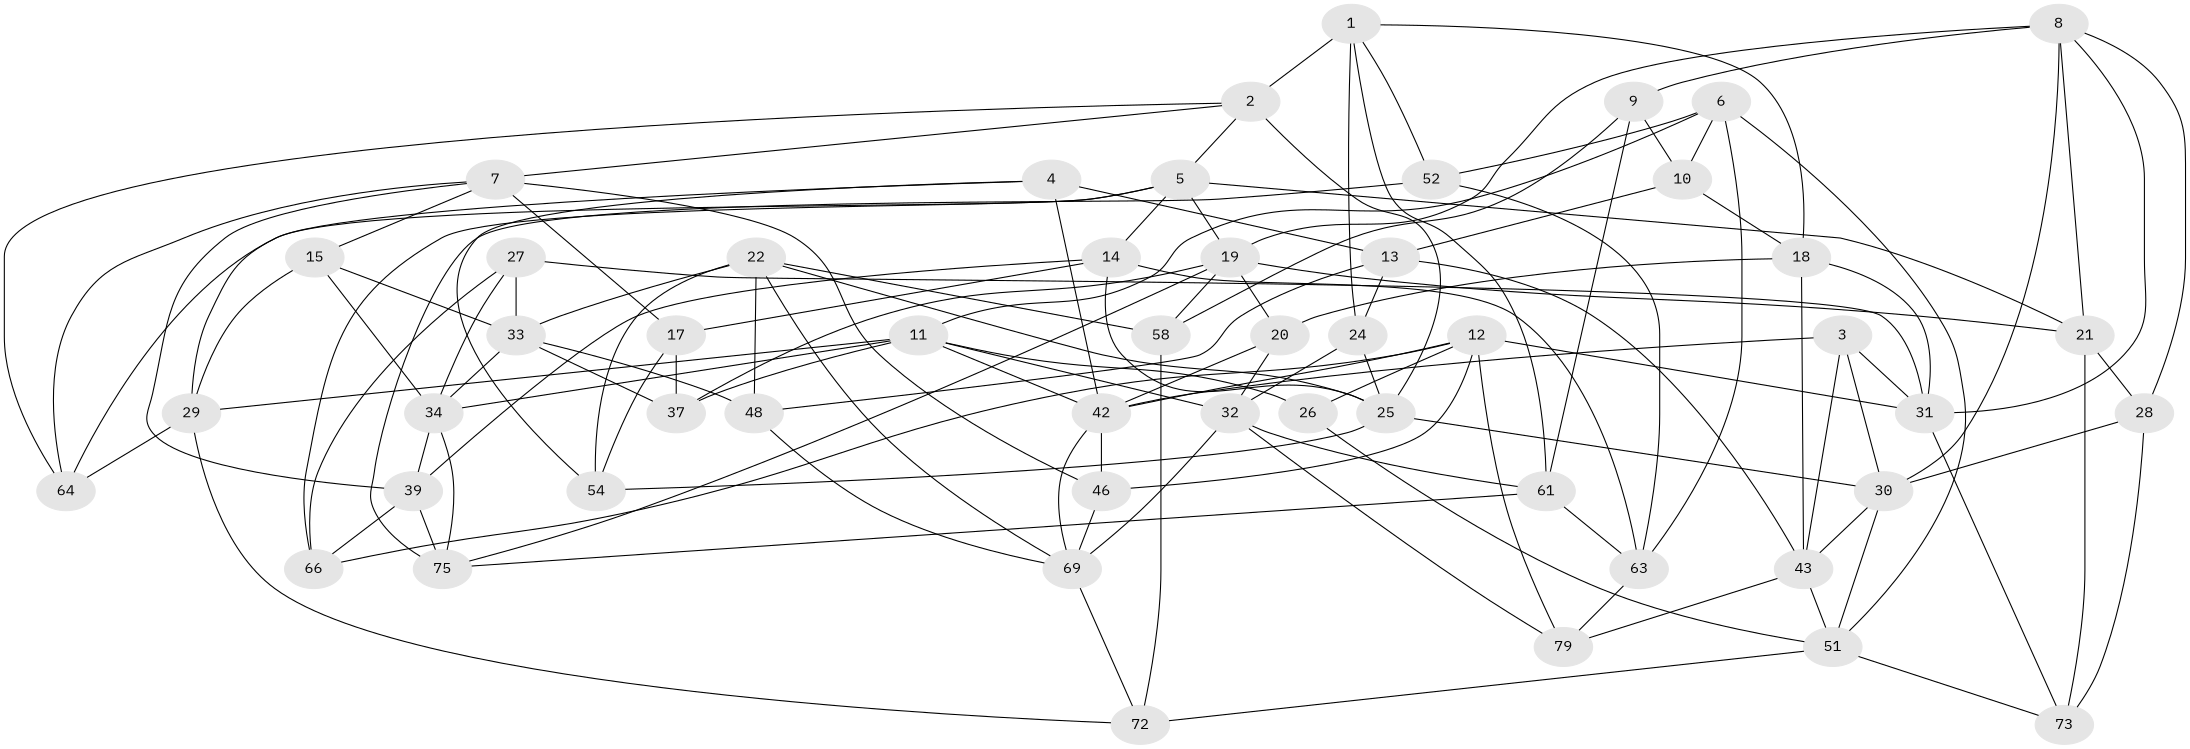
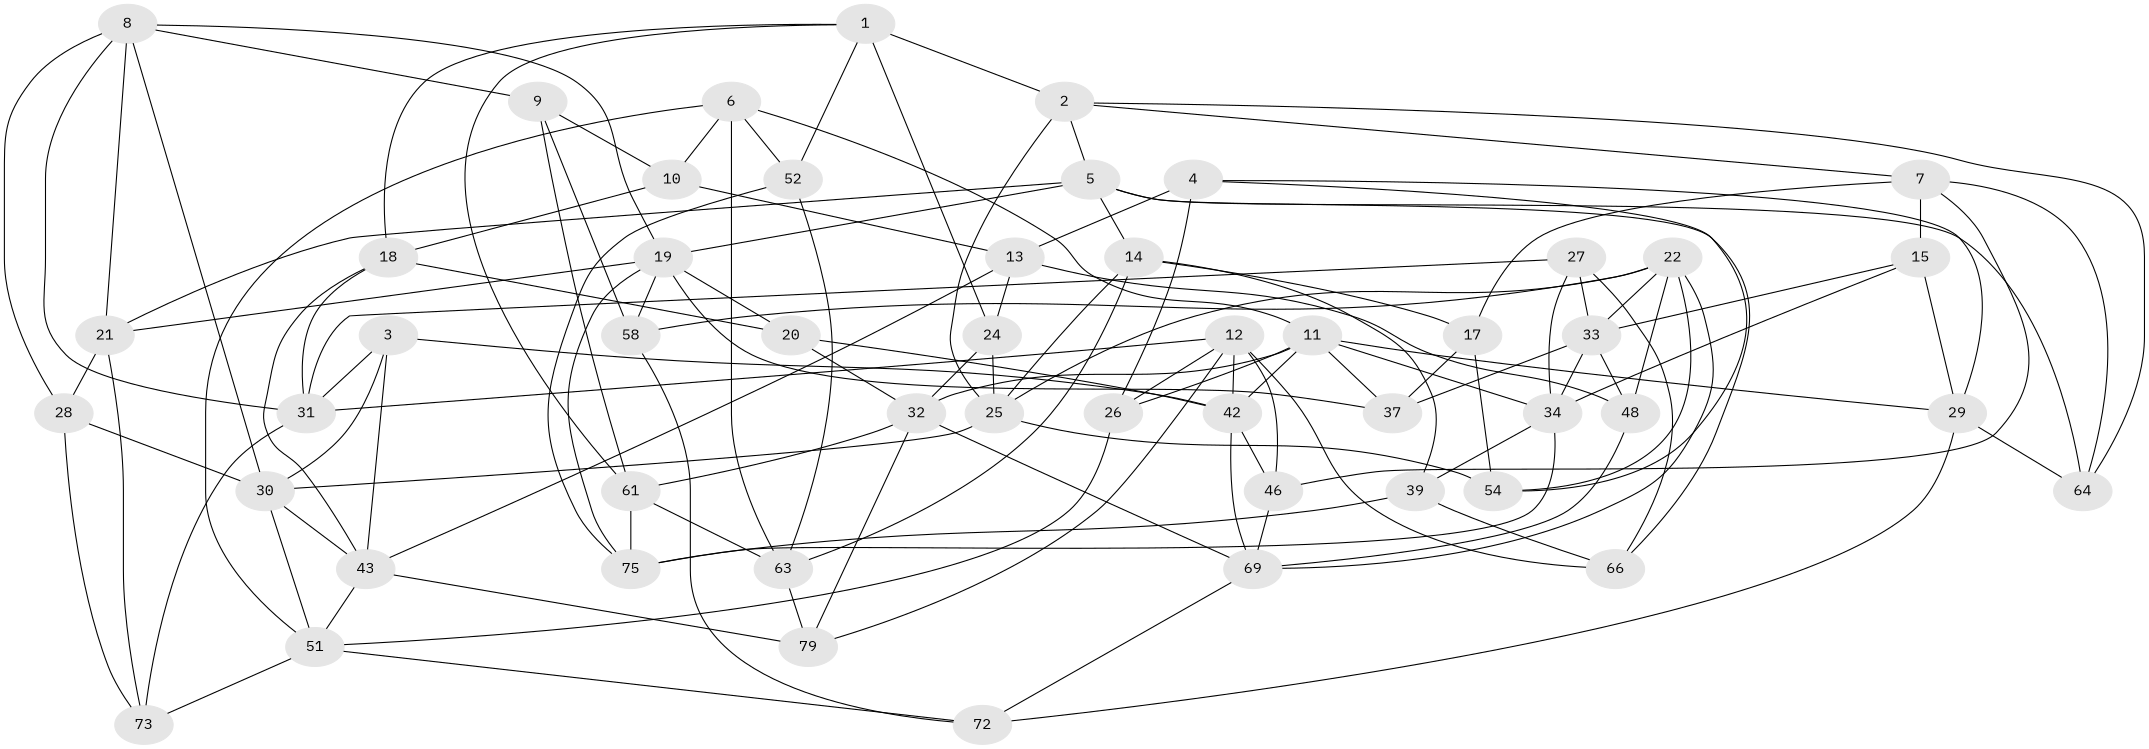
(172, 306) -> none
(1080, 311) -> (1159, 314)
